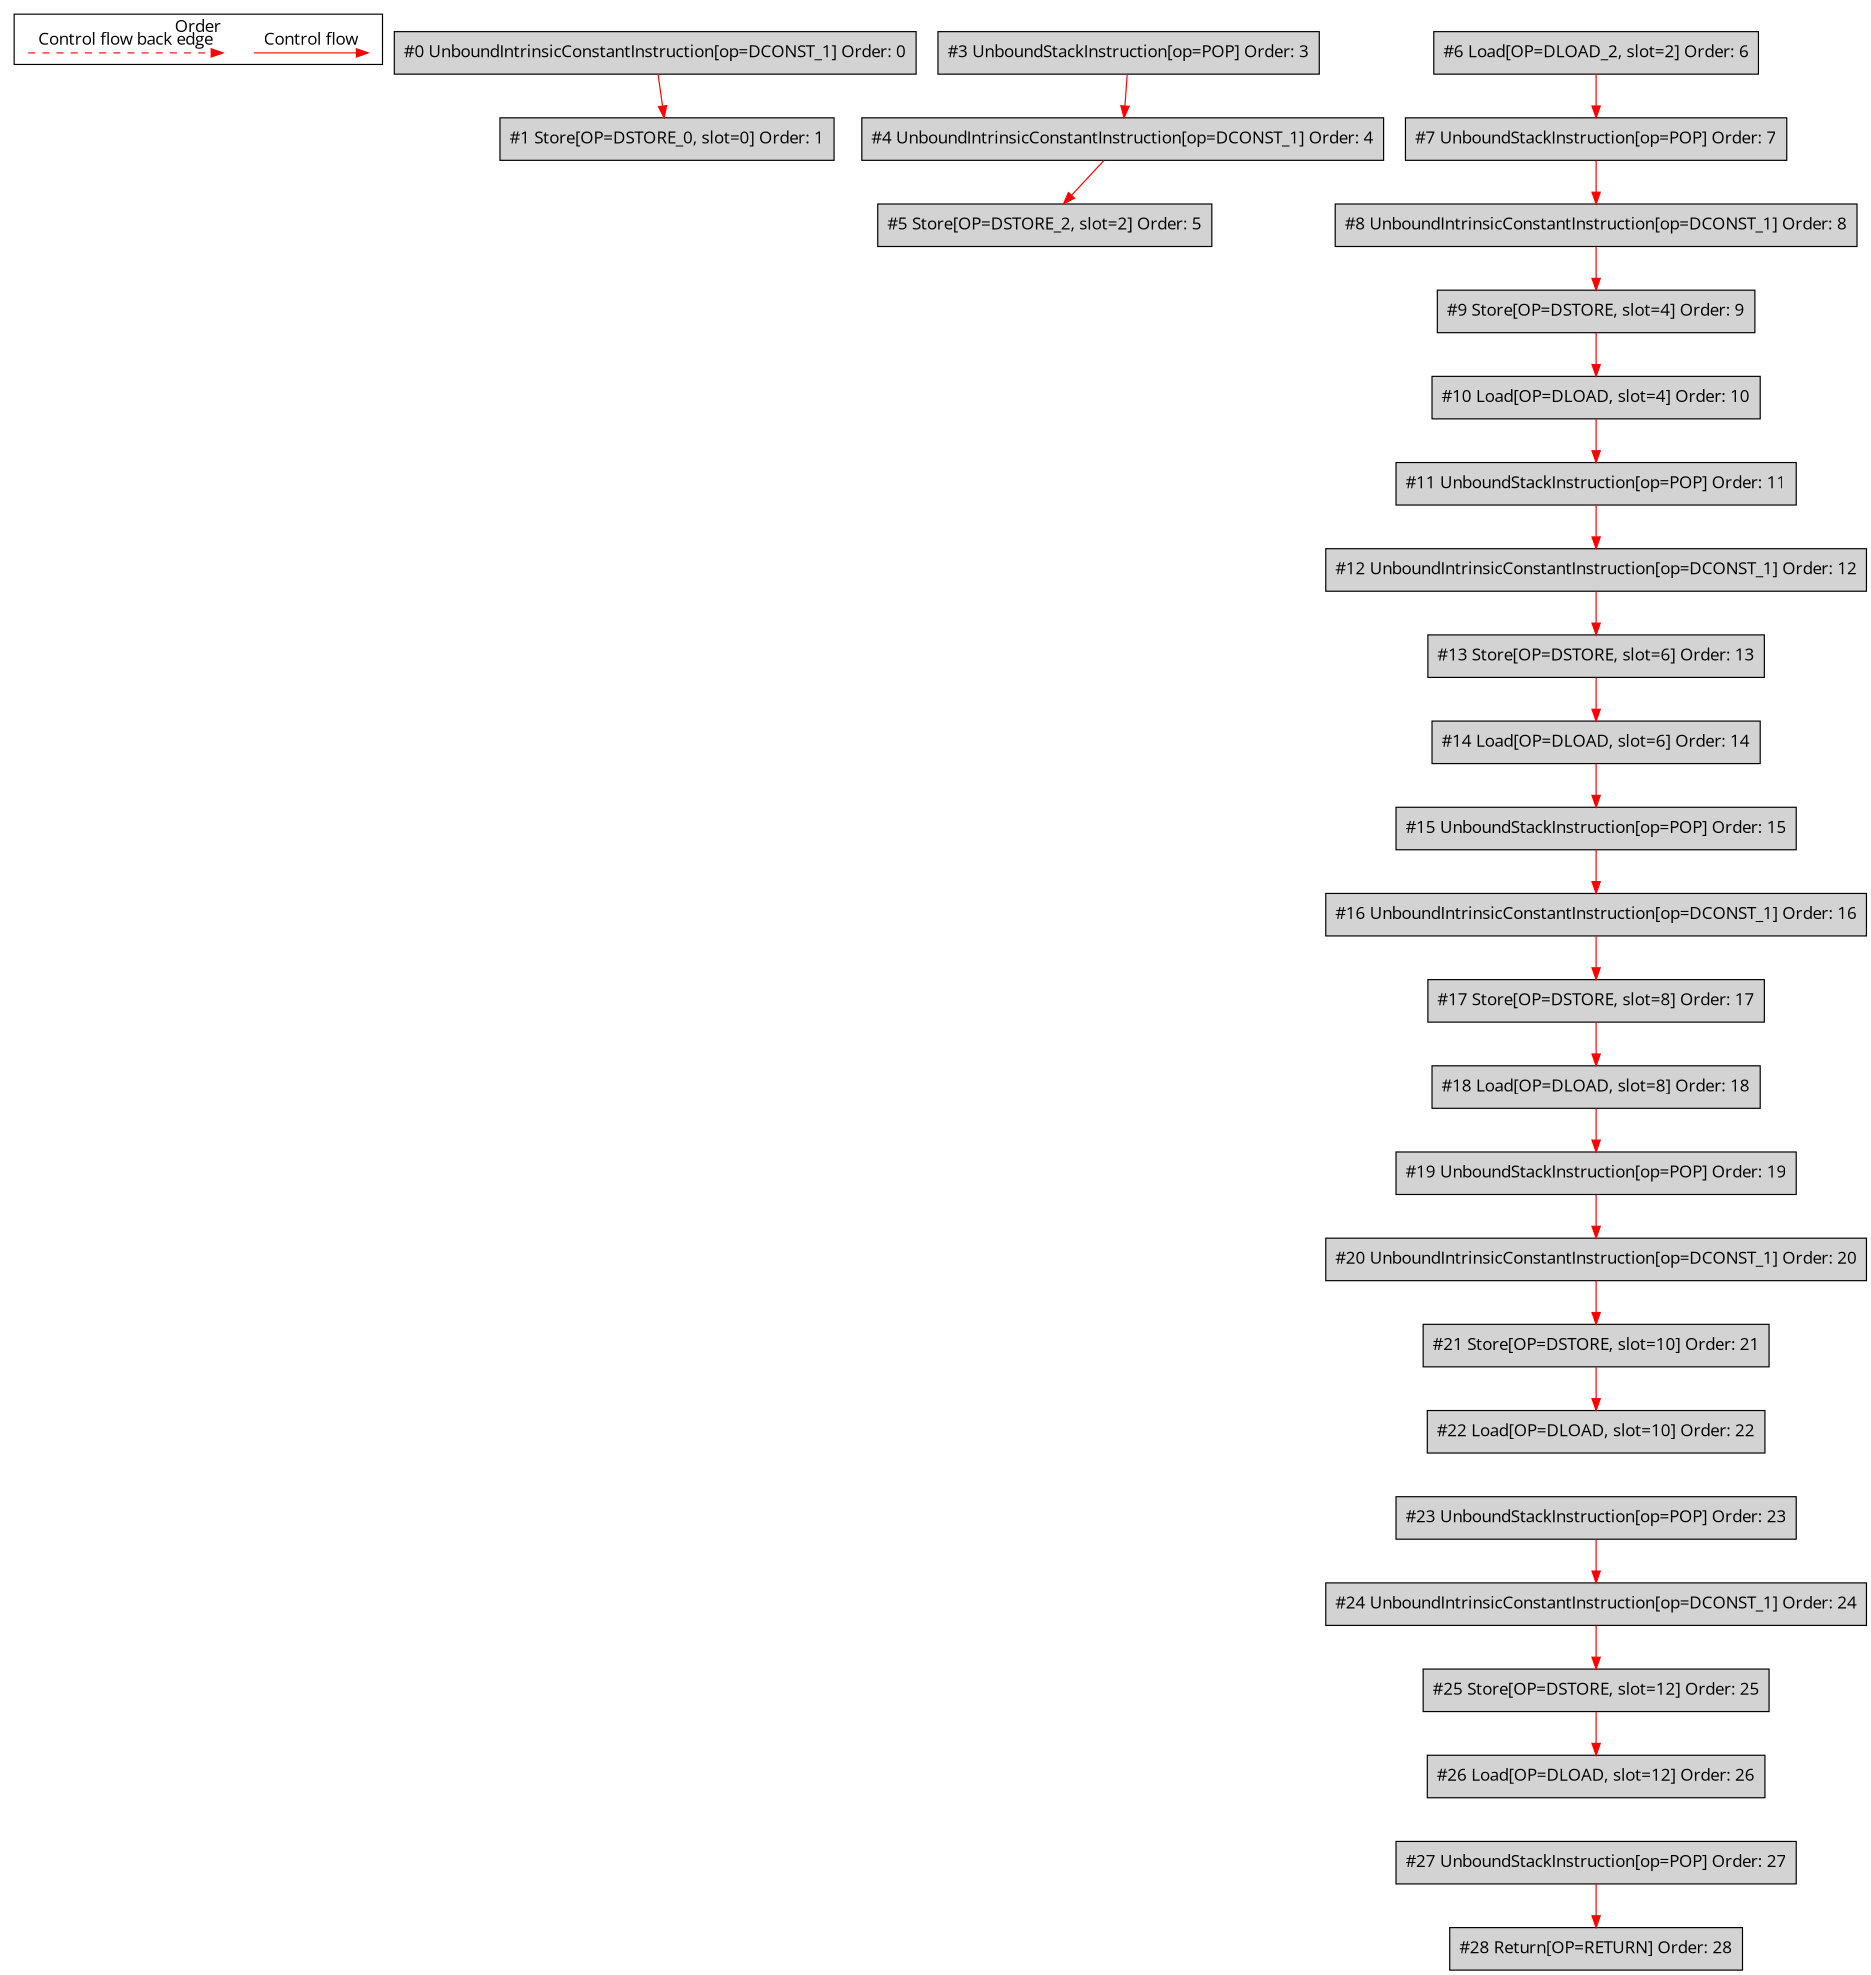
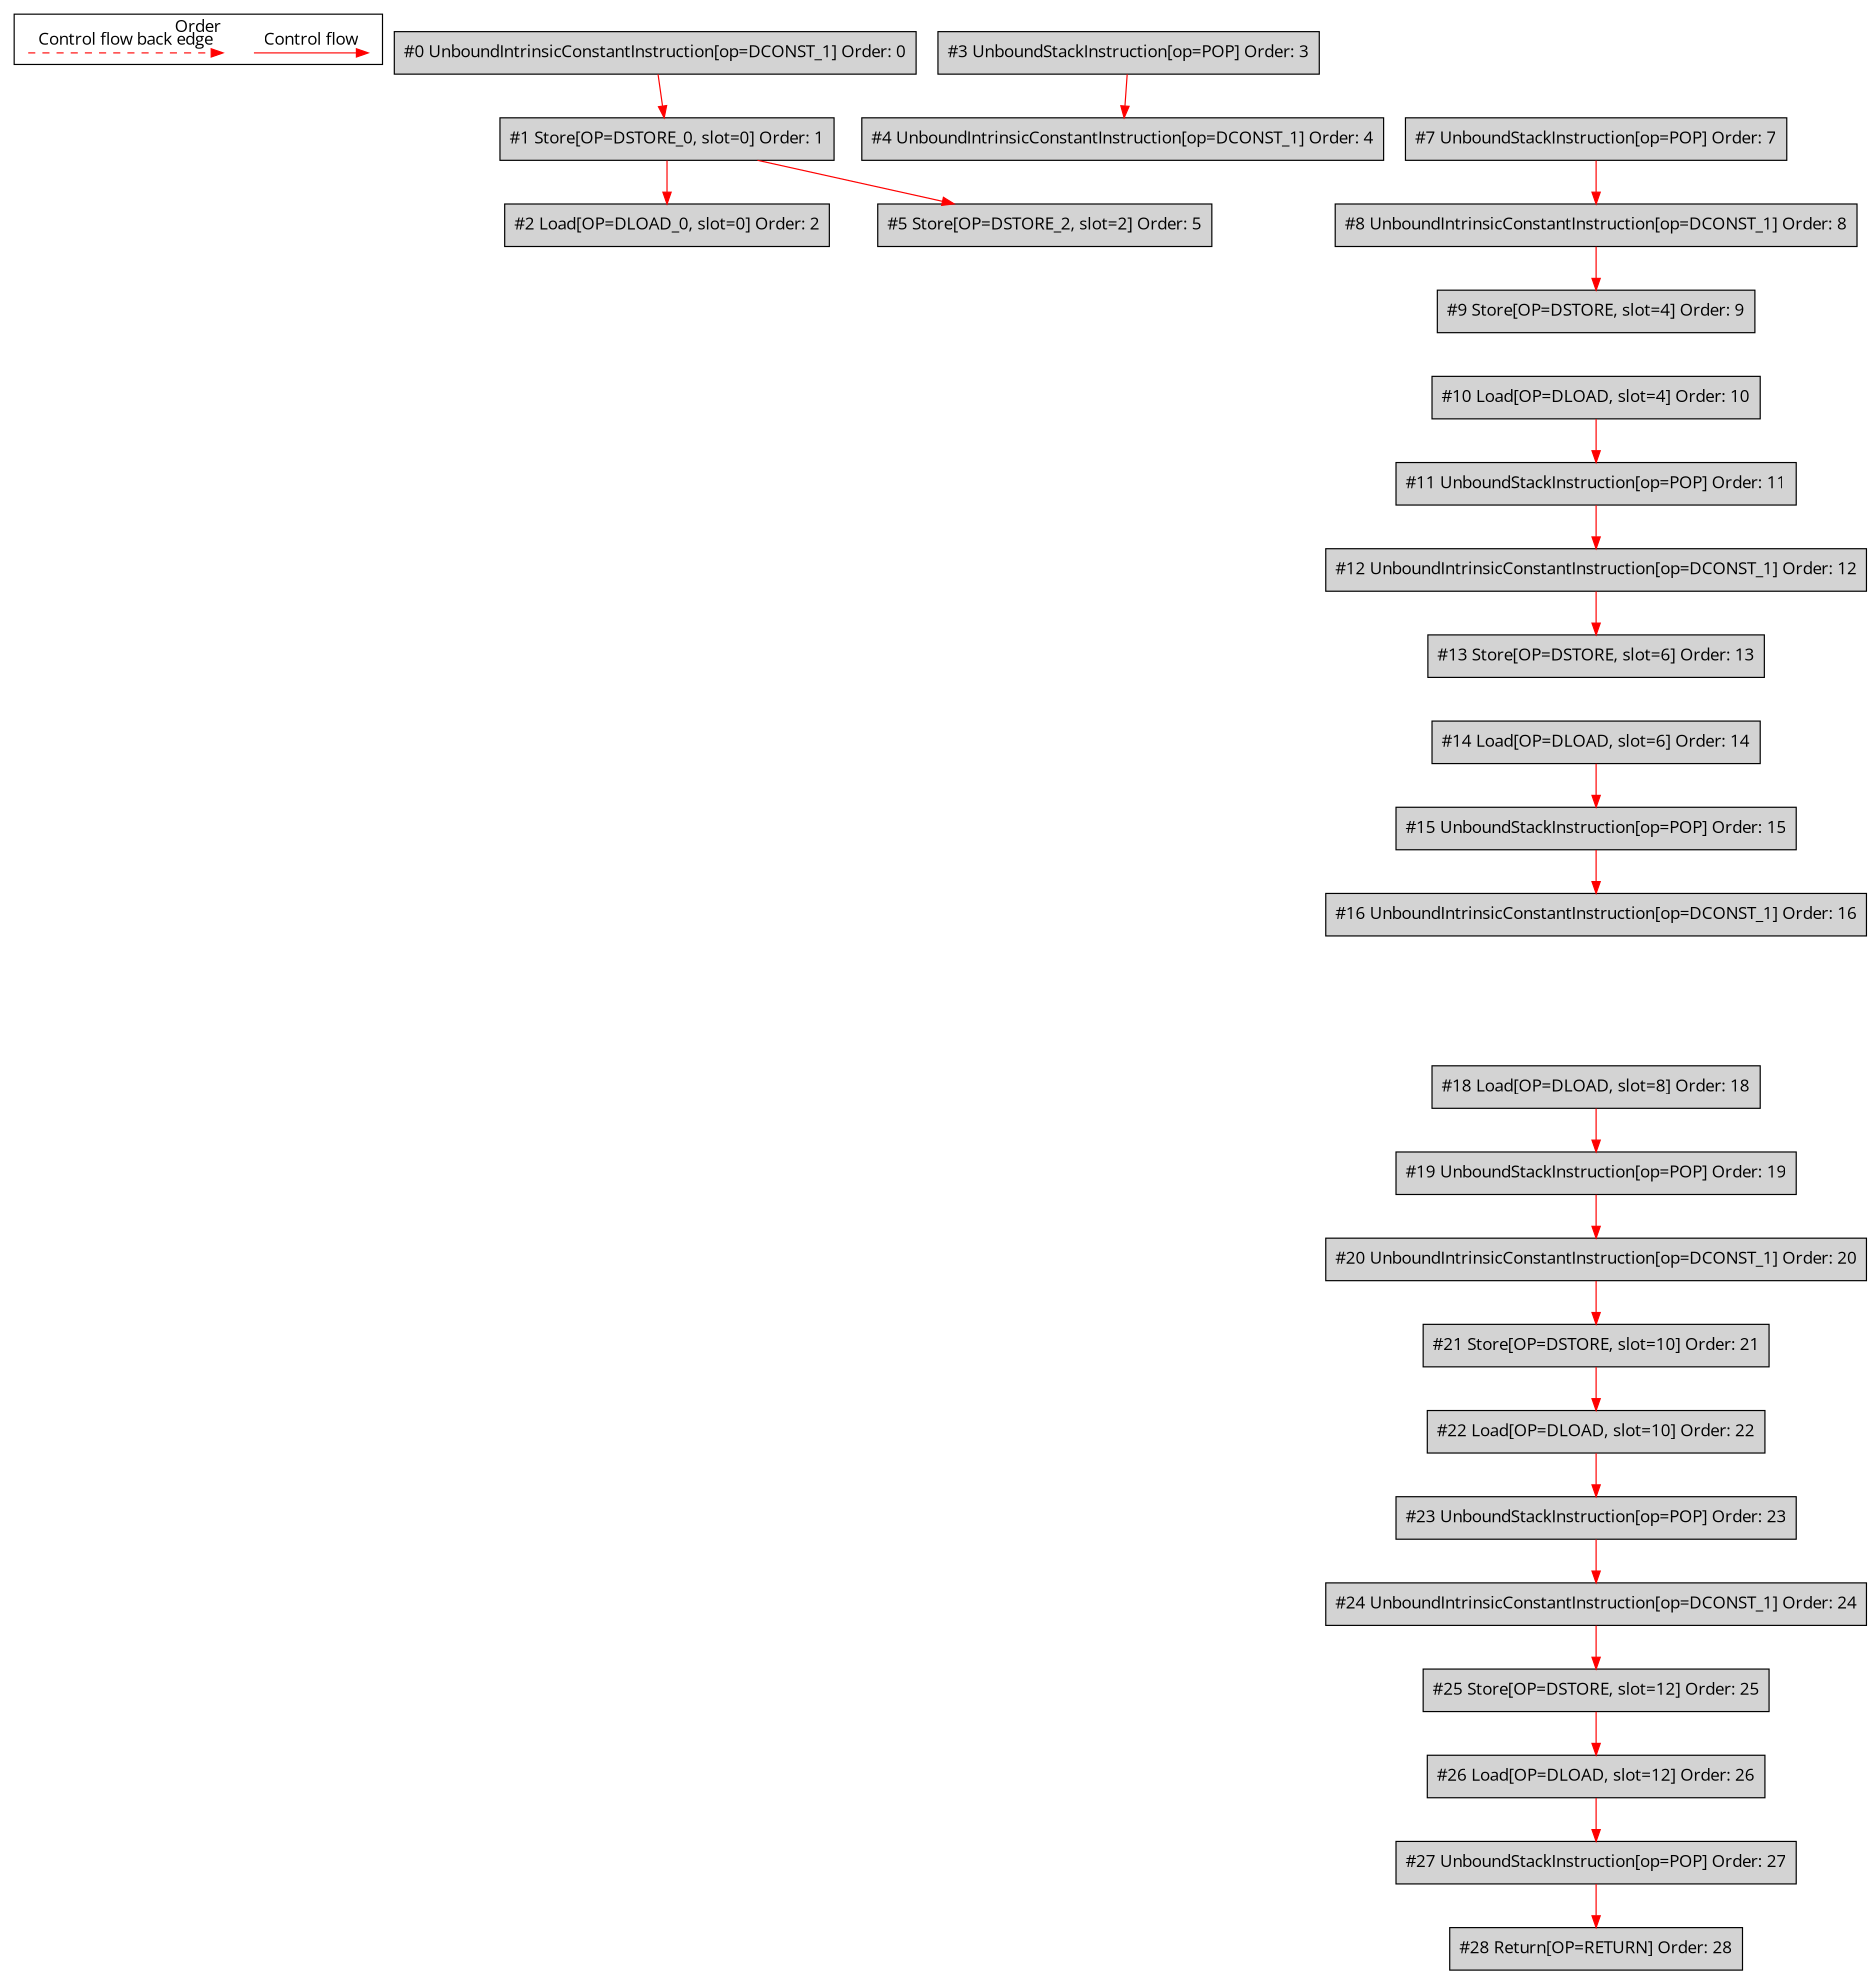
(1596, 53) -> none
(1088, 178) -> (850, 181)
none -> (667, 225)
(1596, 349) -> none
(1596, 693) -> none
(1596, 1001) -> none
none -> (1596, 1469)
none -> (1596, 1814)
